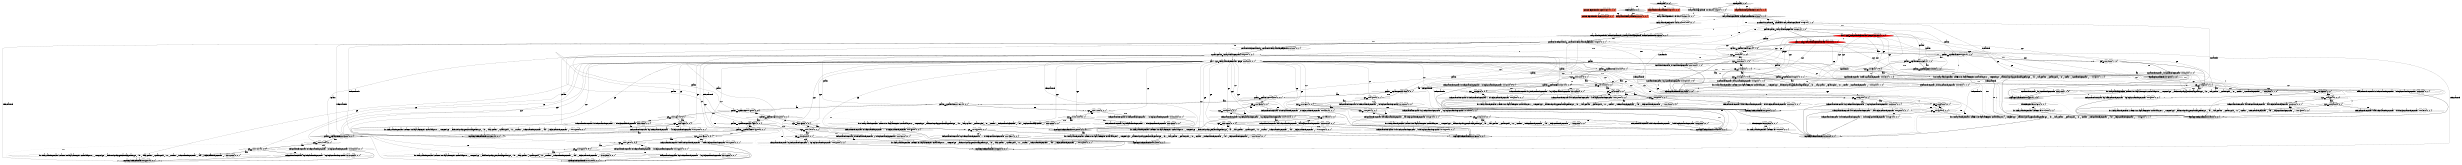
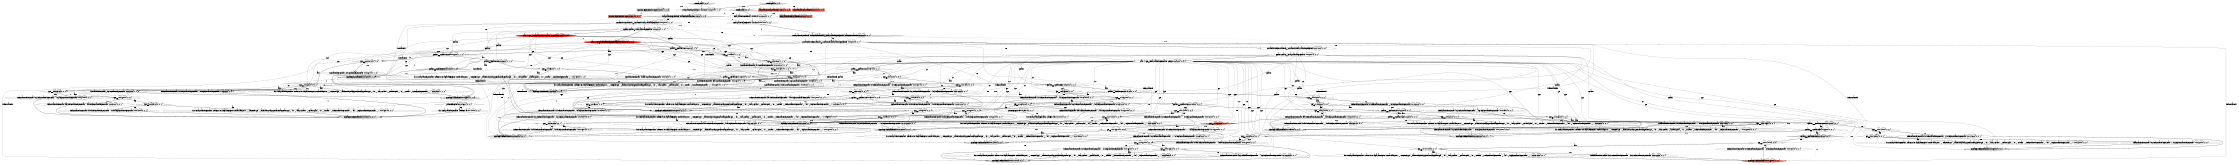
(1600, 10) -> (653, 10)
(1246, 121) -> (1066, 128)
(802, 124) -> (1218, 124)
(139, 161) -> (1764, 161)
